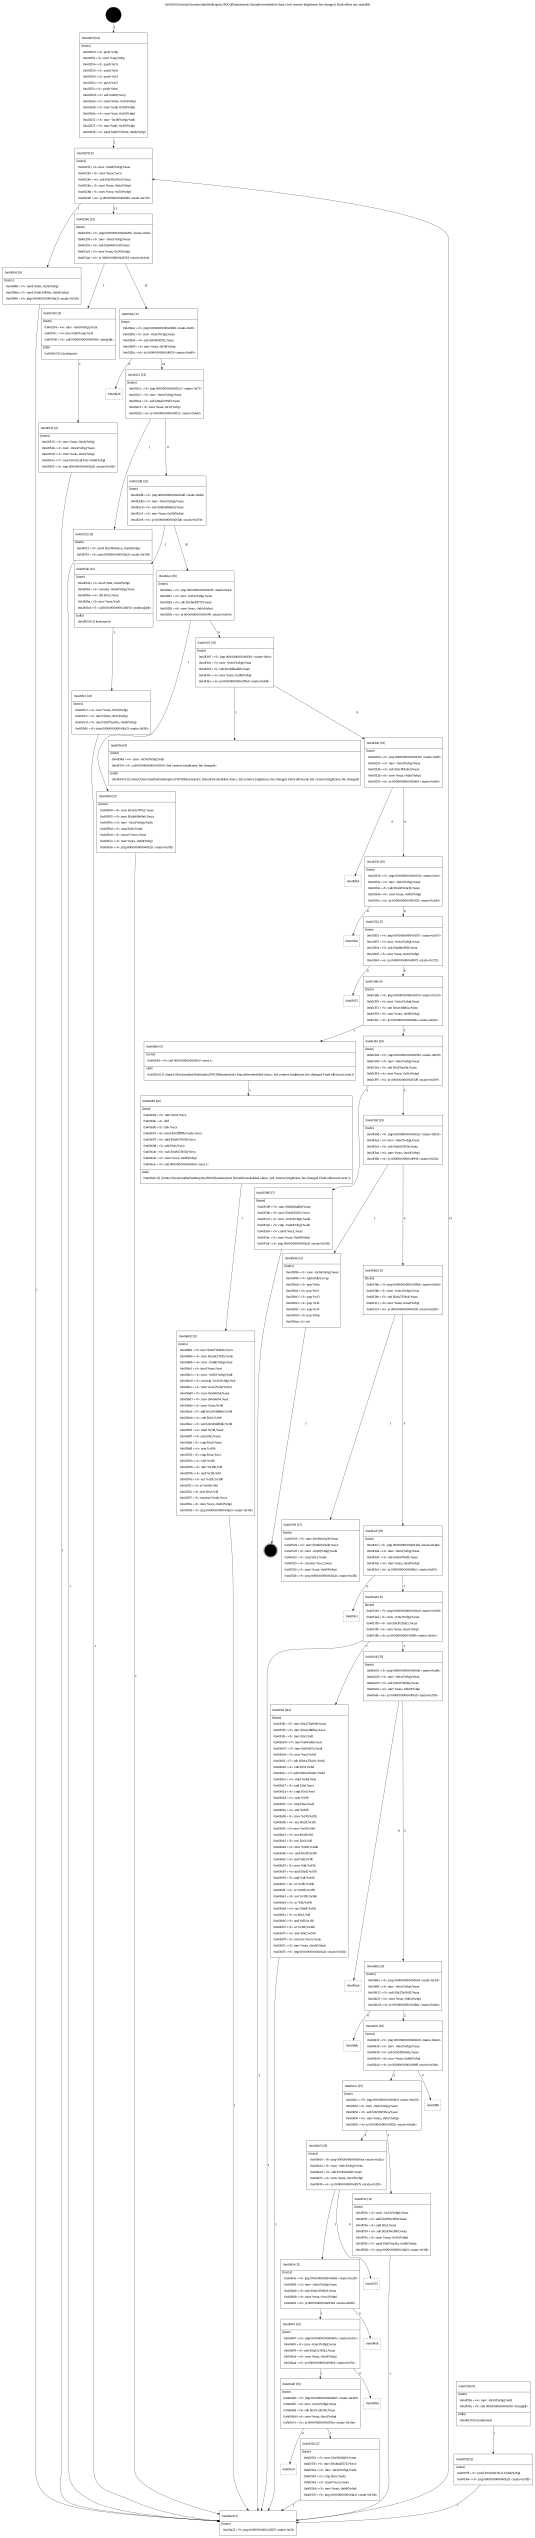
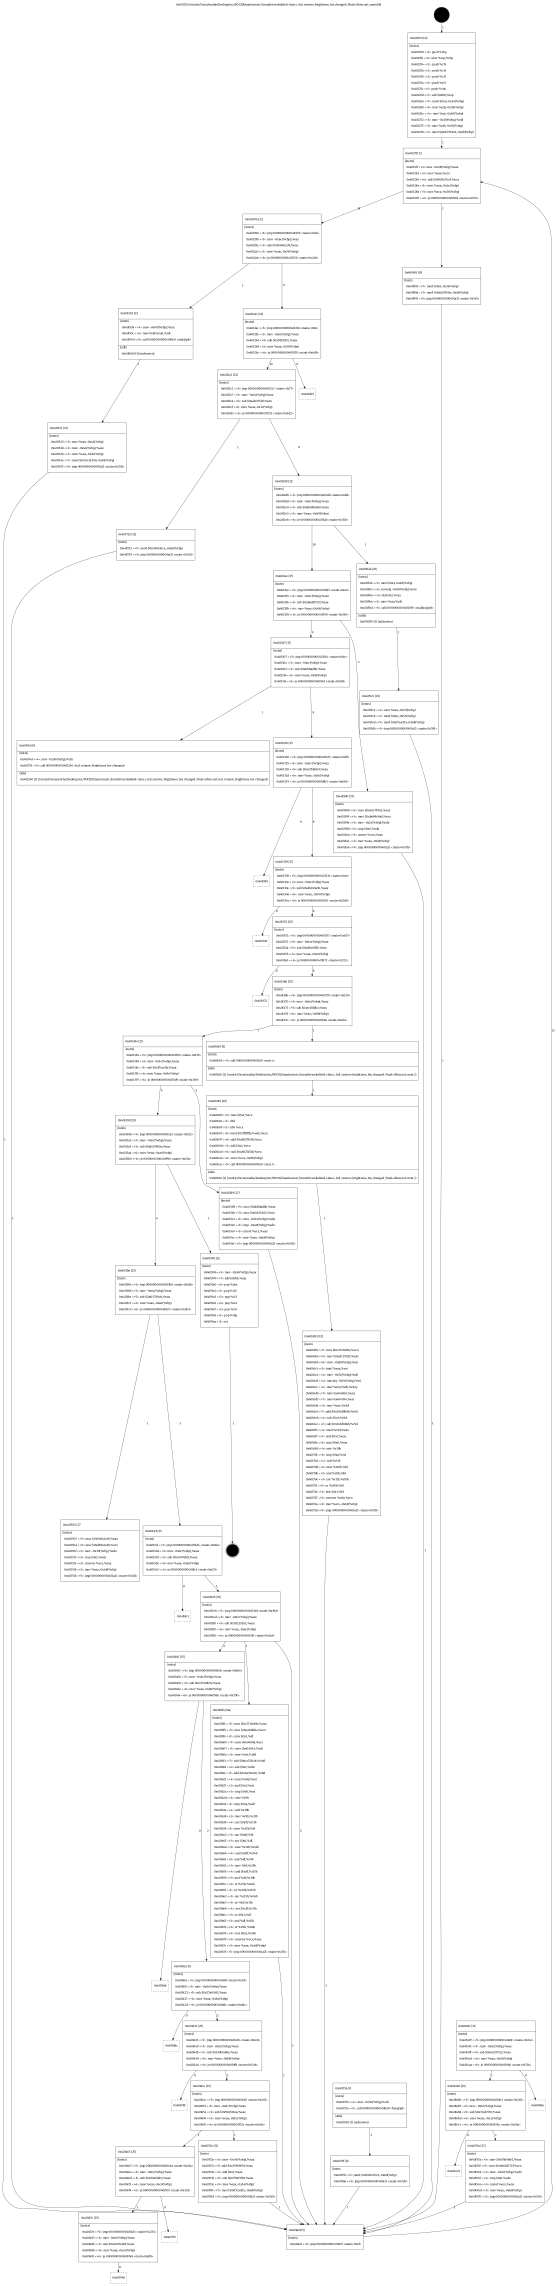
(320, 2313) -> none
